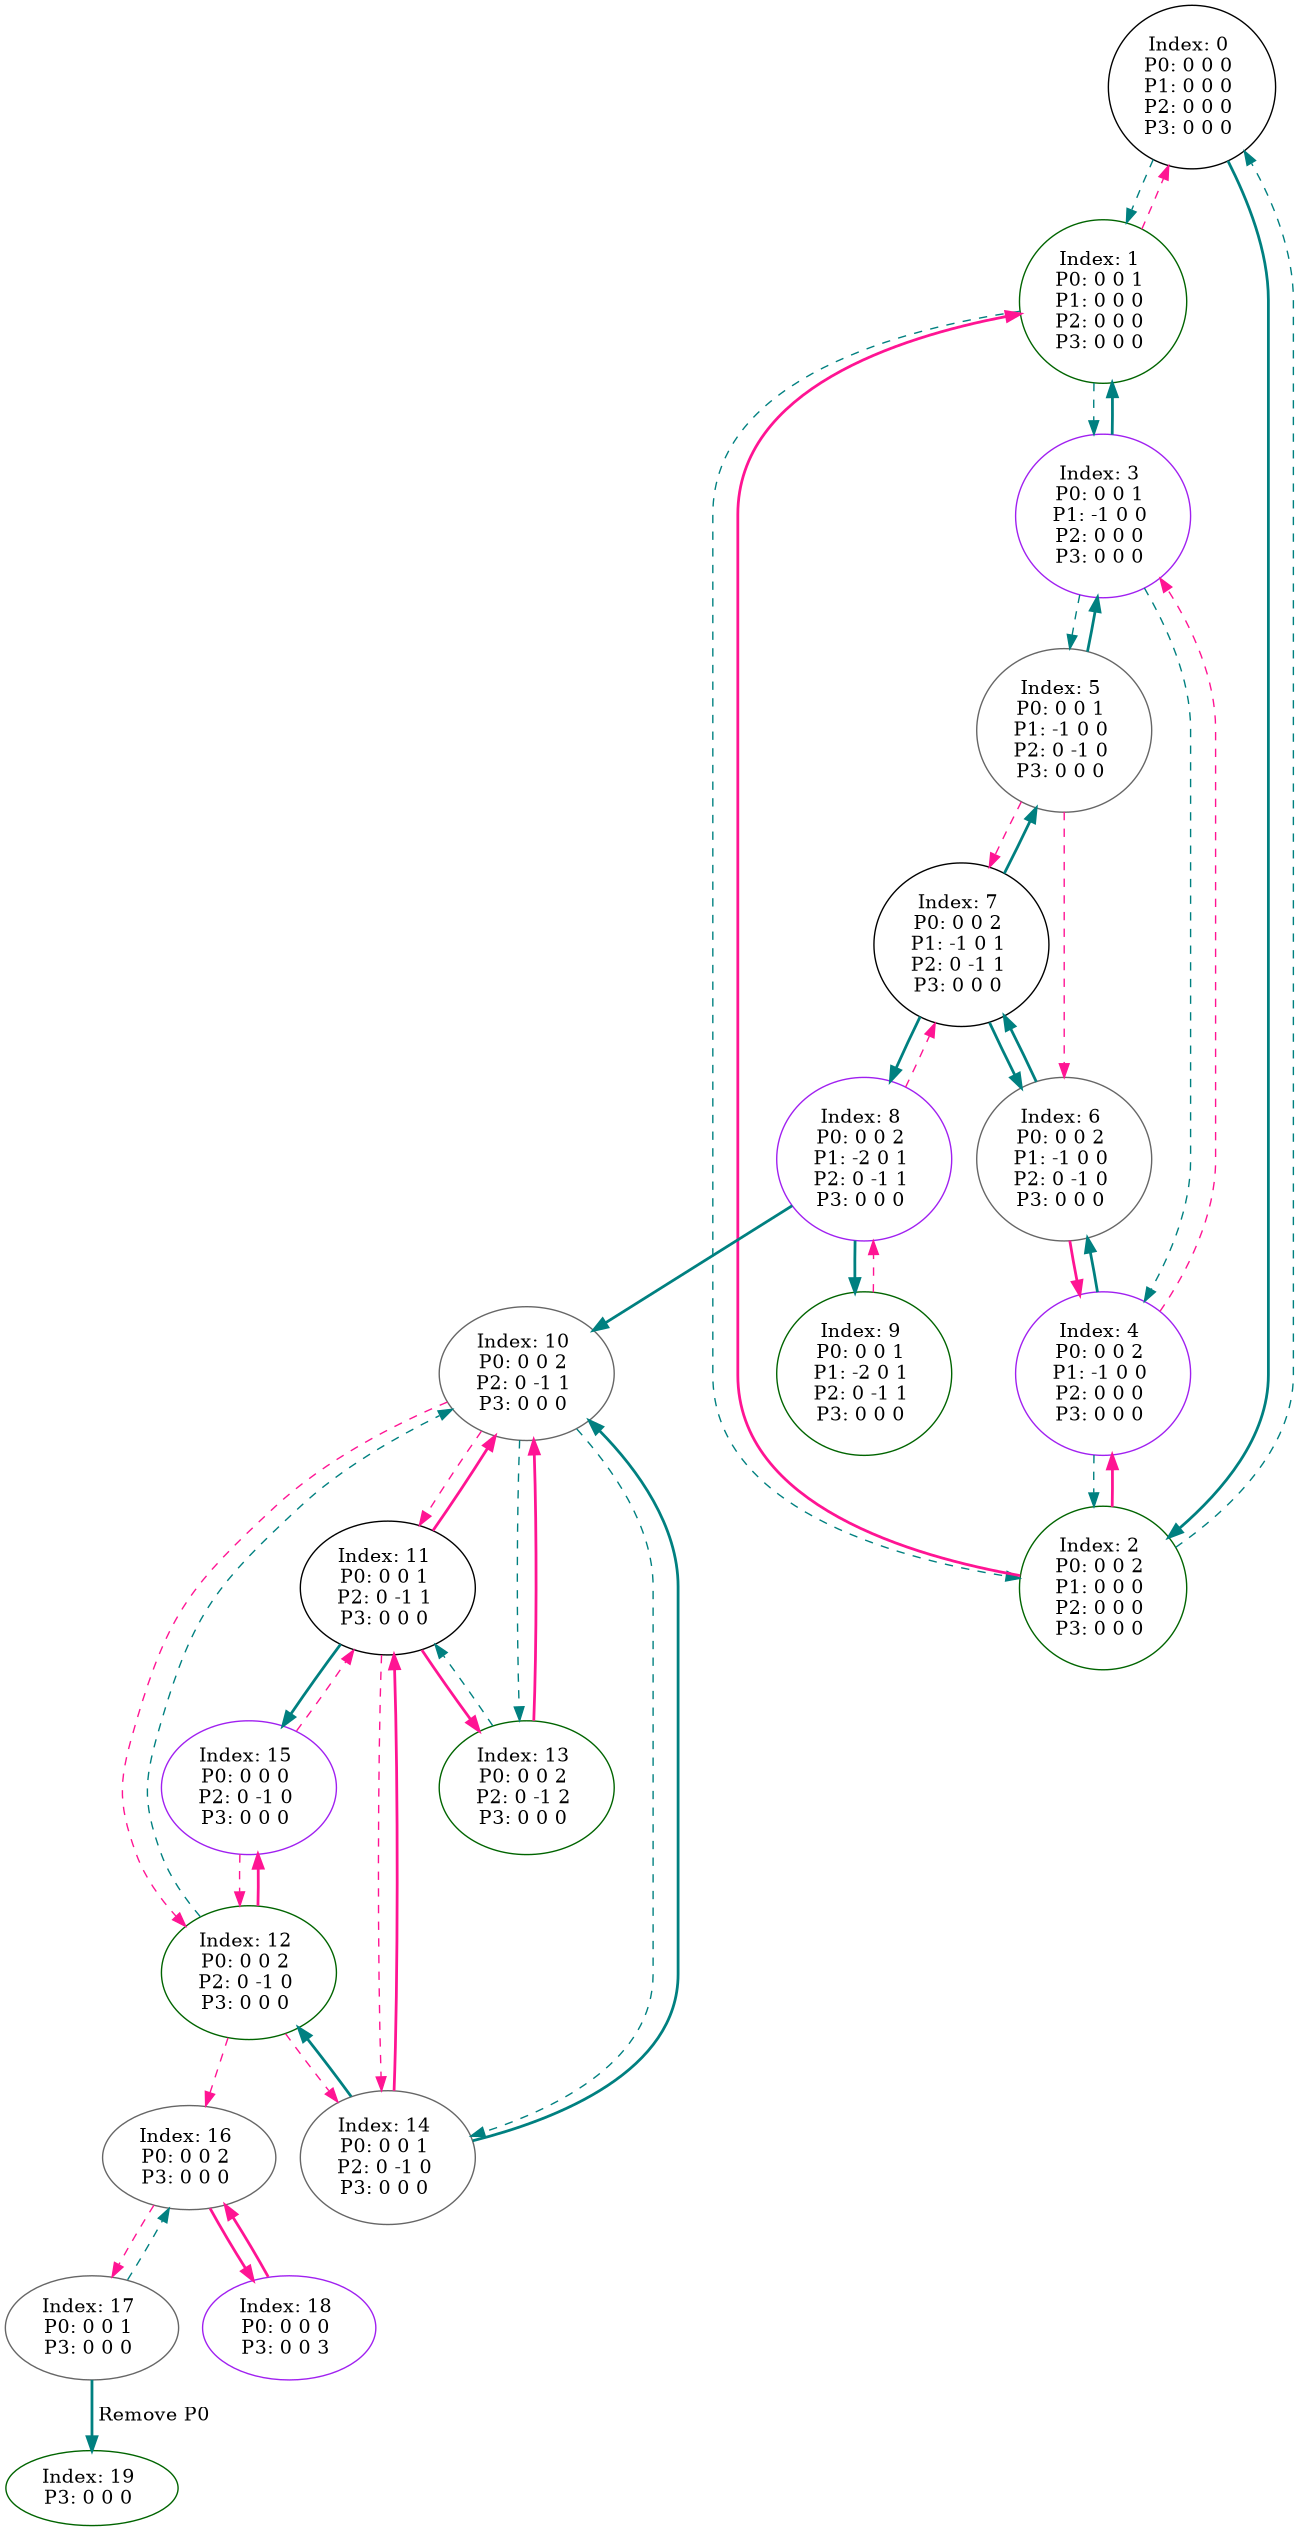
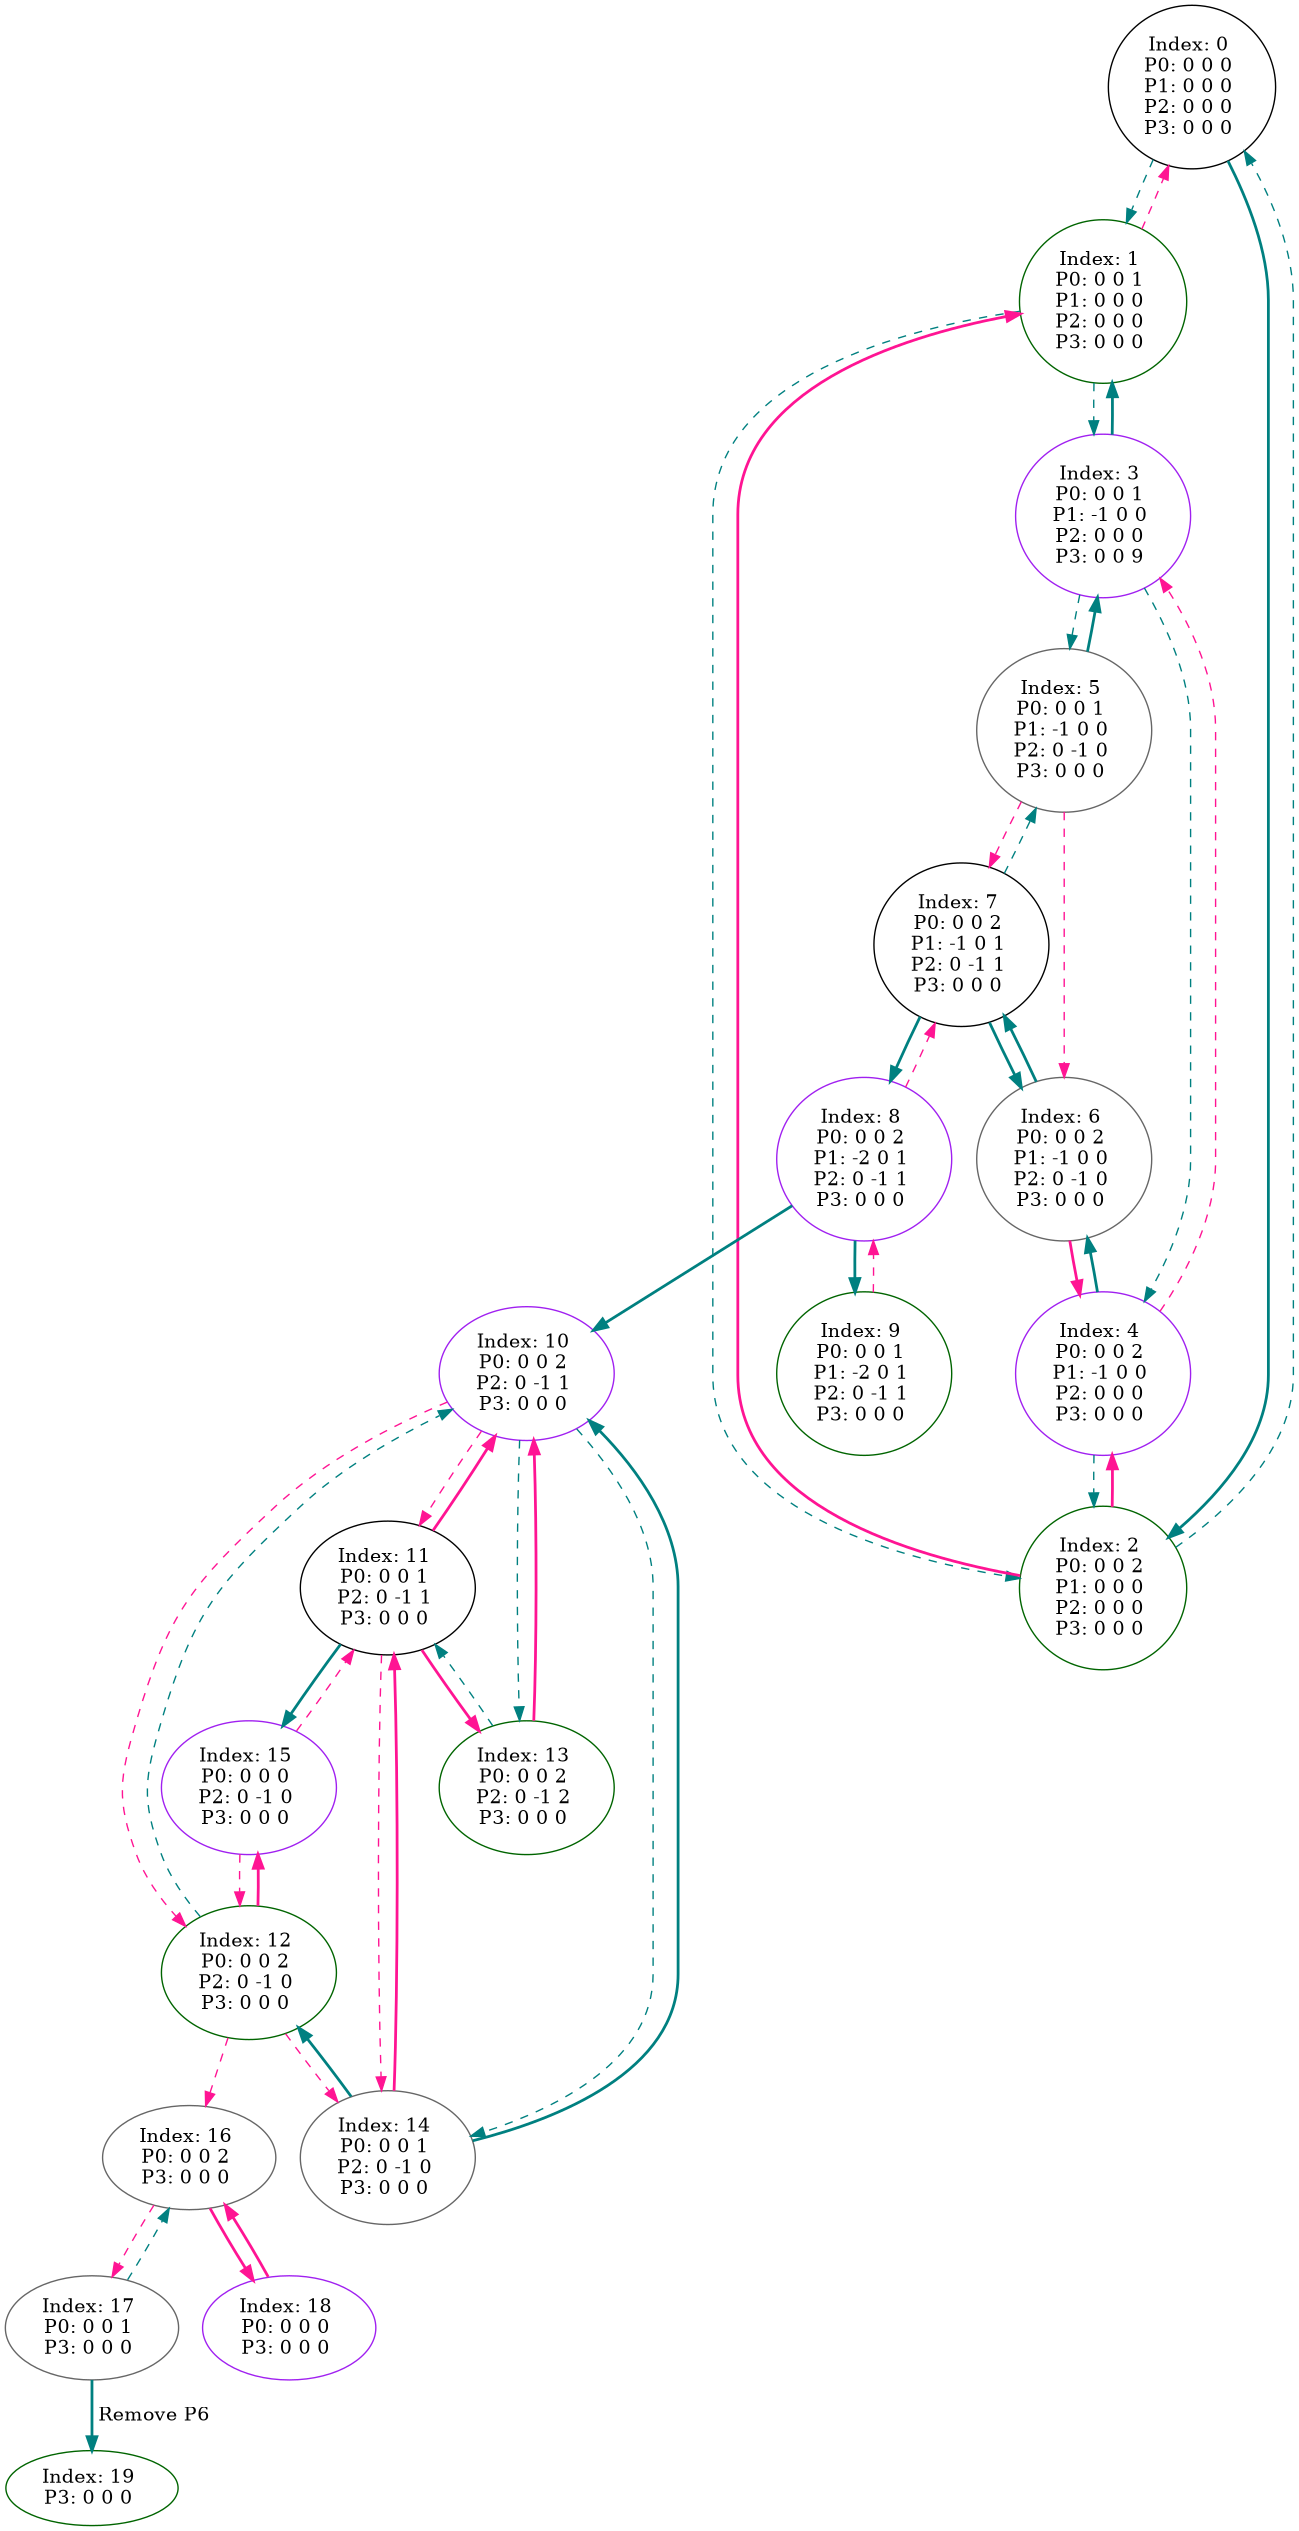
(1103, 516) -> (1103, 516)
(1017, 847) -> (1017, 847)
(527, 1374) -> (527, 1374)
(289, 2328) -> (289, 2328)
(154, 2415) -> (154, 2415)
